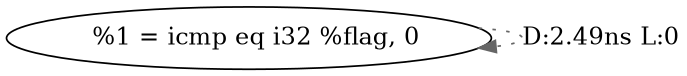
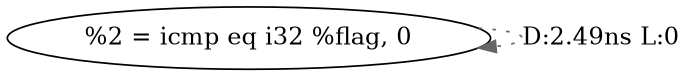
(249, 38) -> (249, 38)
